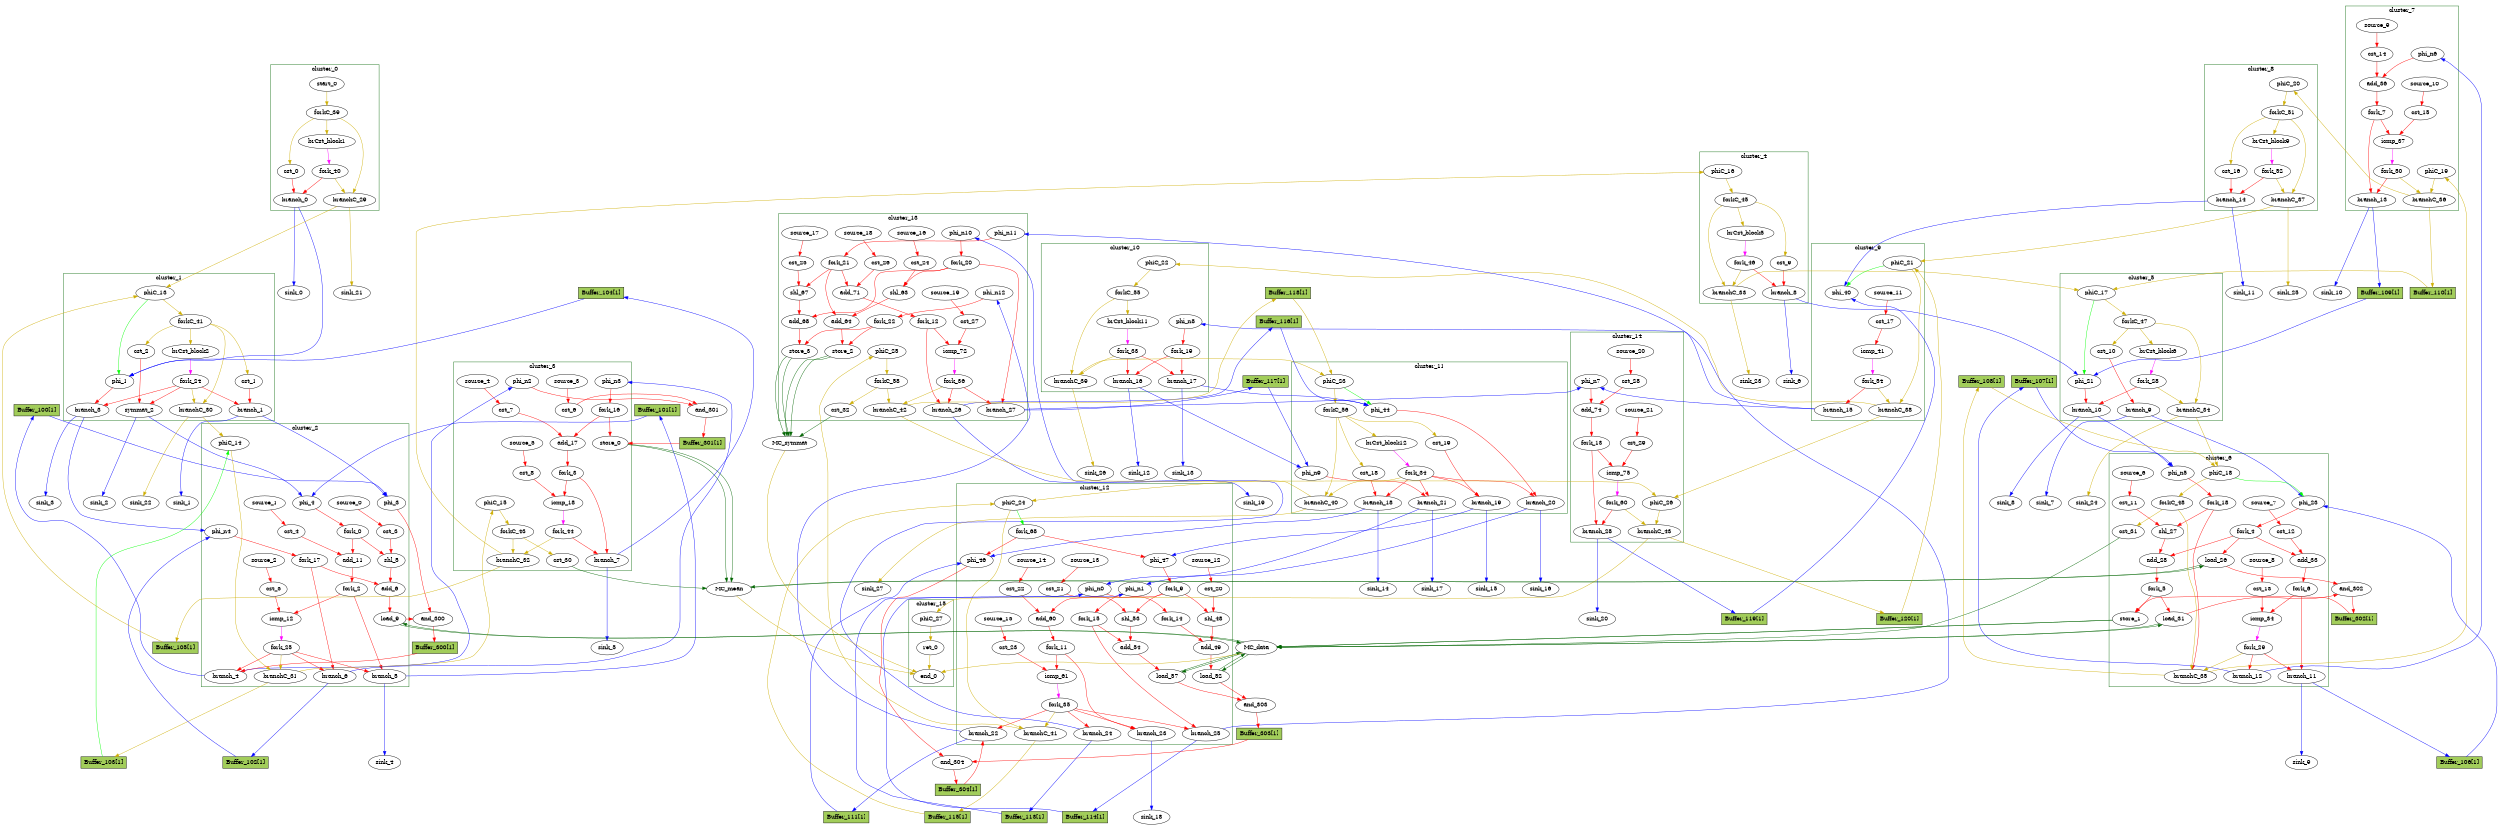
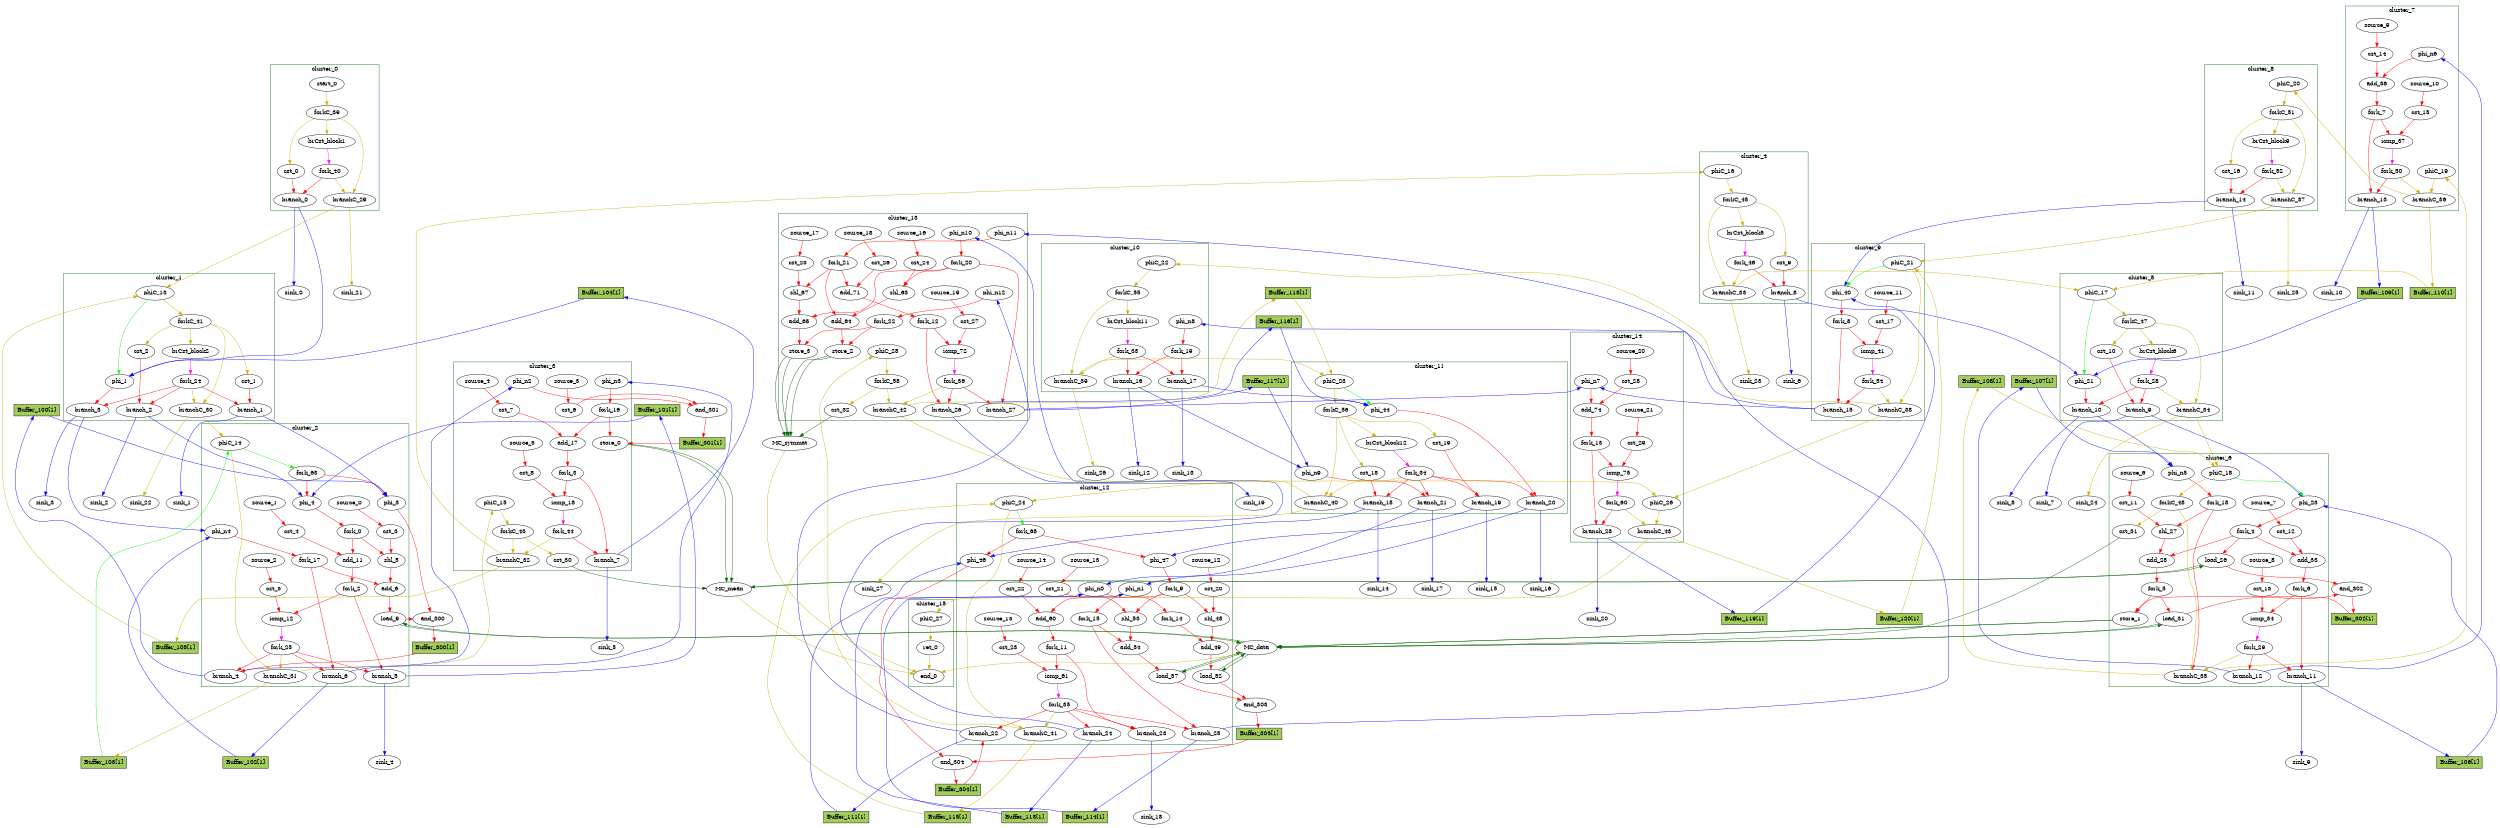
none -> (1842, 322)
none -> (2144, 394)
(139, 410) -> (139, 410)
none -> (307, 473)
